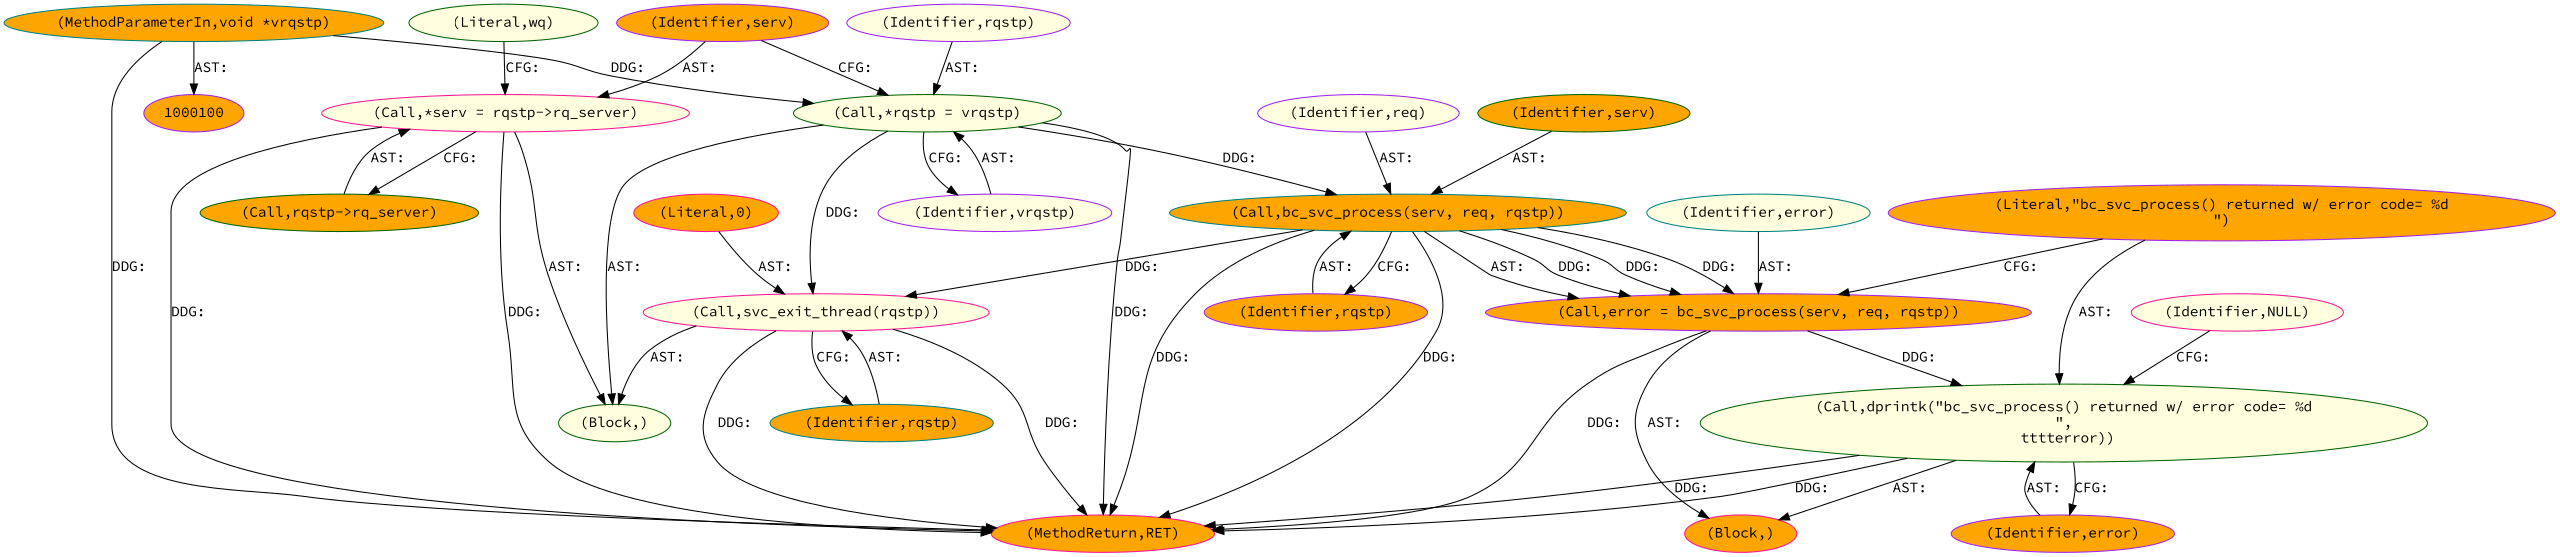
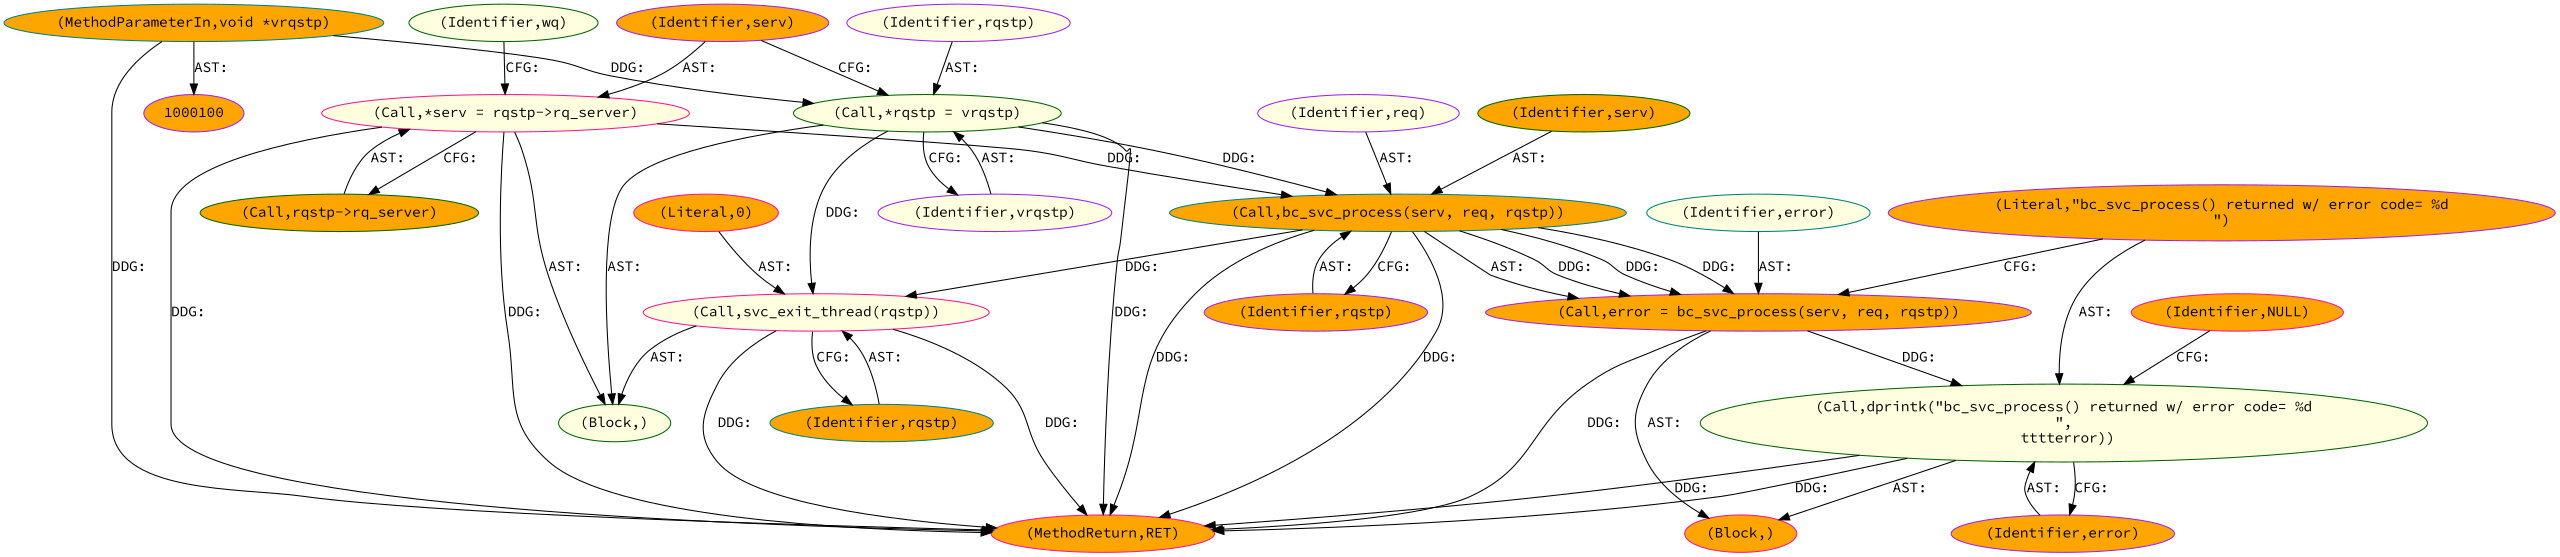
(503, 23) -> (503, 23)
none -> (955, 144)
(2237, 312) -> (2237, 312)
